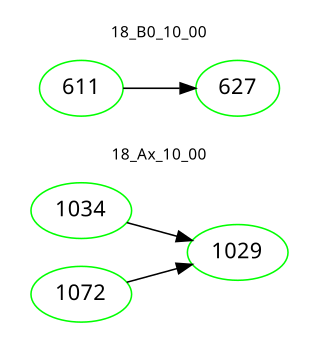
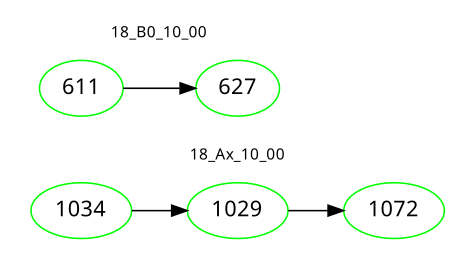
(152, 275) -> (308, 211)
